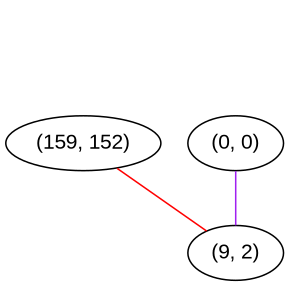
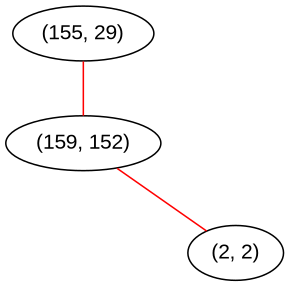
none -> (83, 34)
(236, 143) -> none
(236, 253) -> (236, 253)
